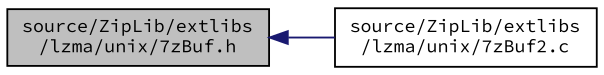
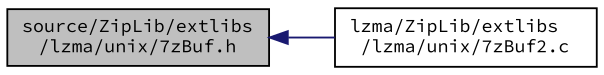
(466, 38) -> (466, 38)
